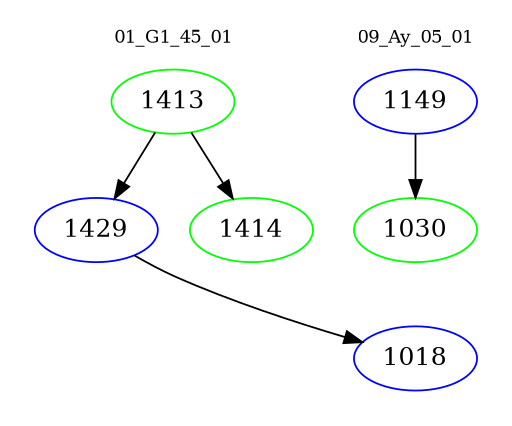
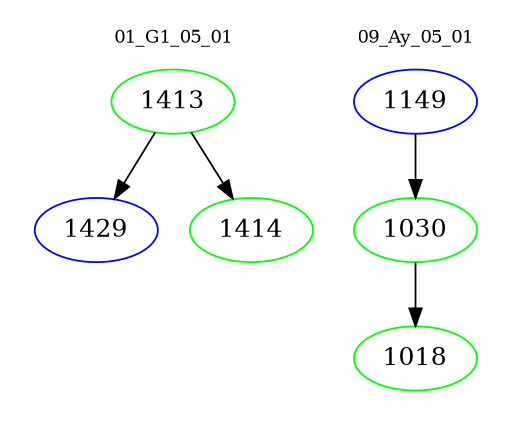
(174, 38) -> (174, 38)
(238, 302) -> (416, 286)
(416, 358) -> (416, 358)
